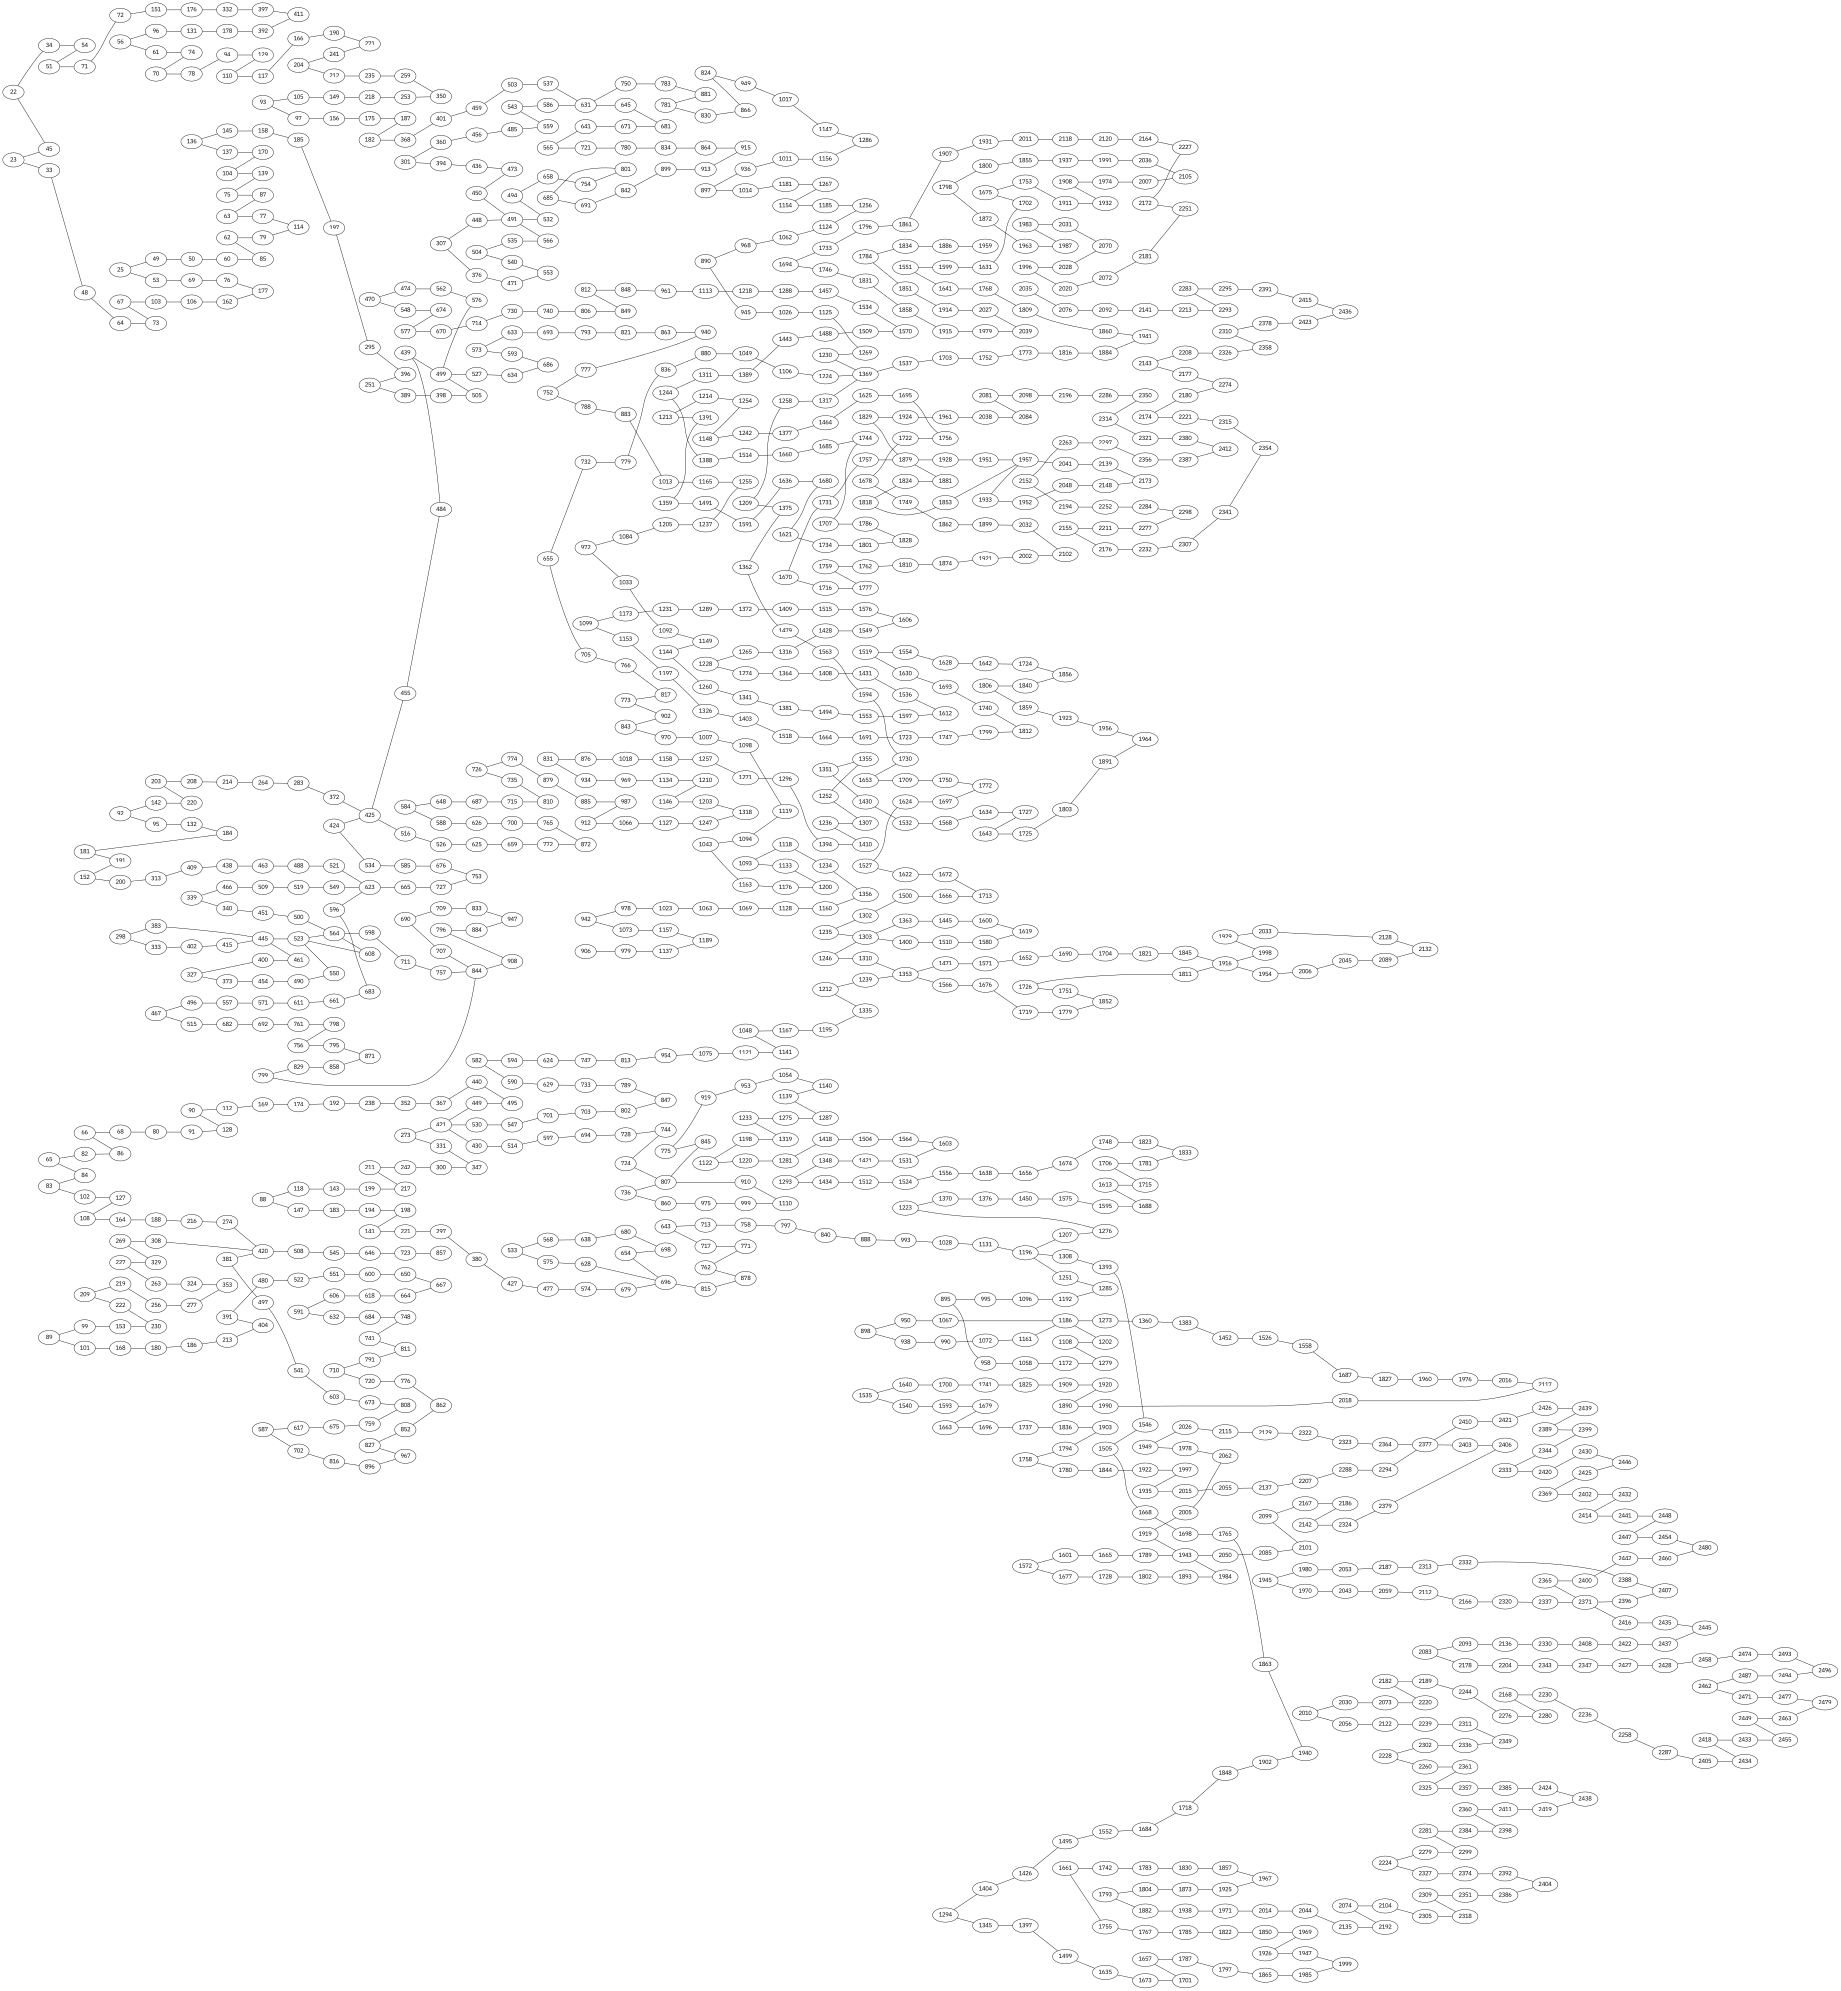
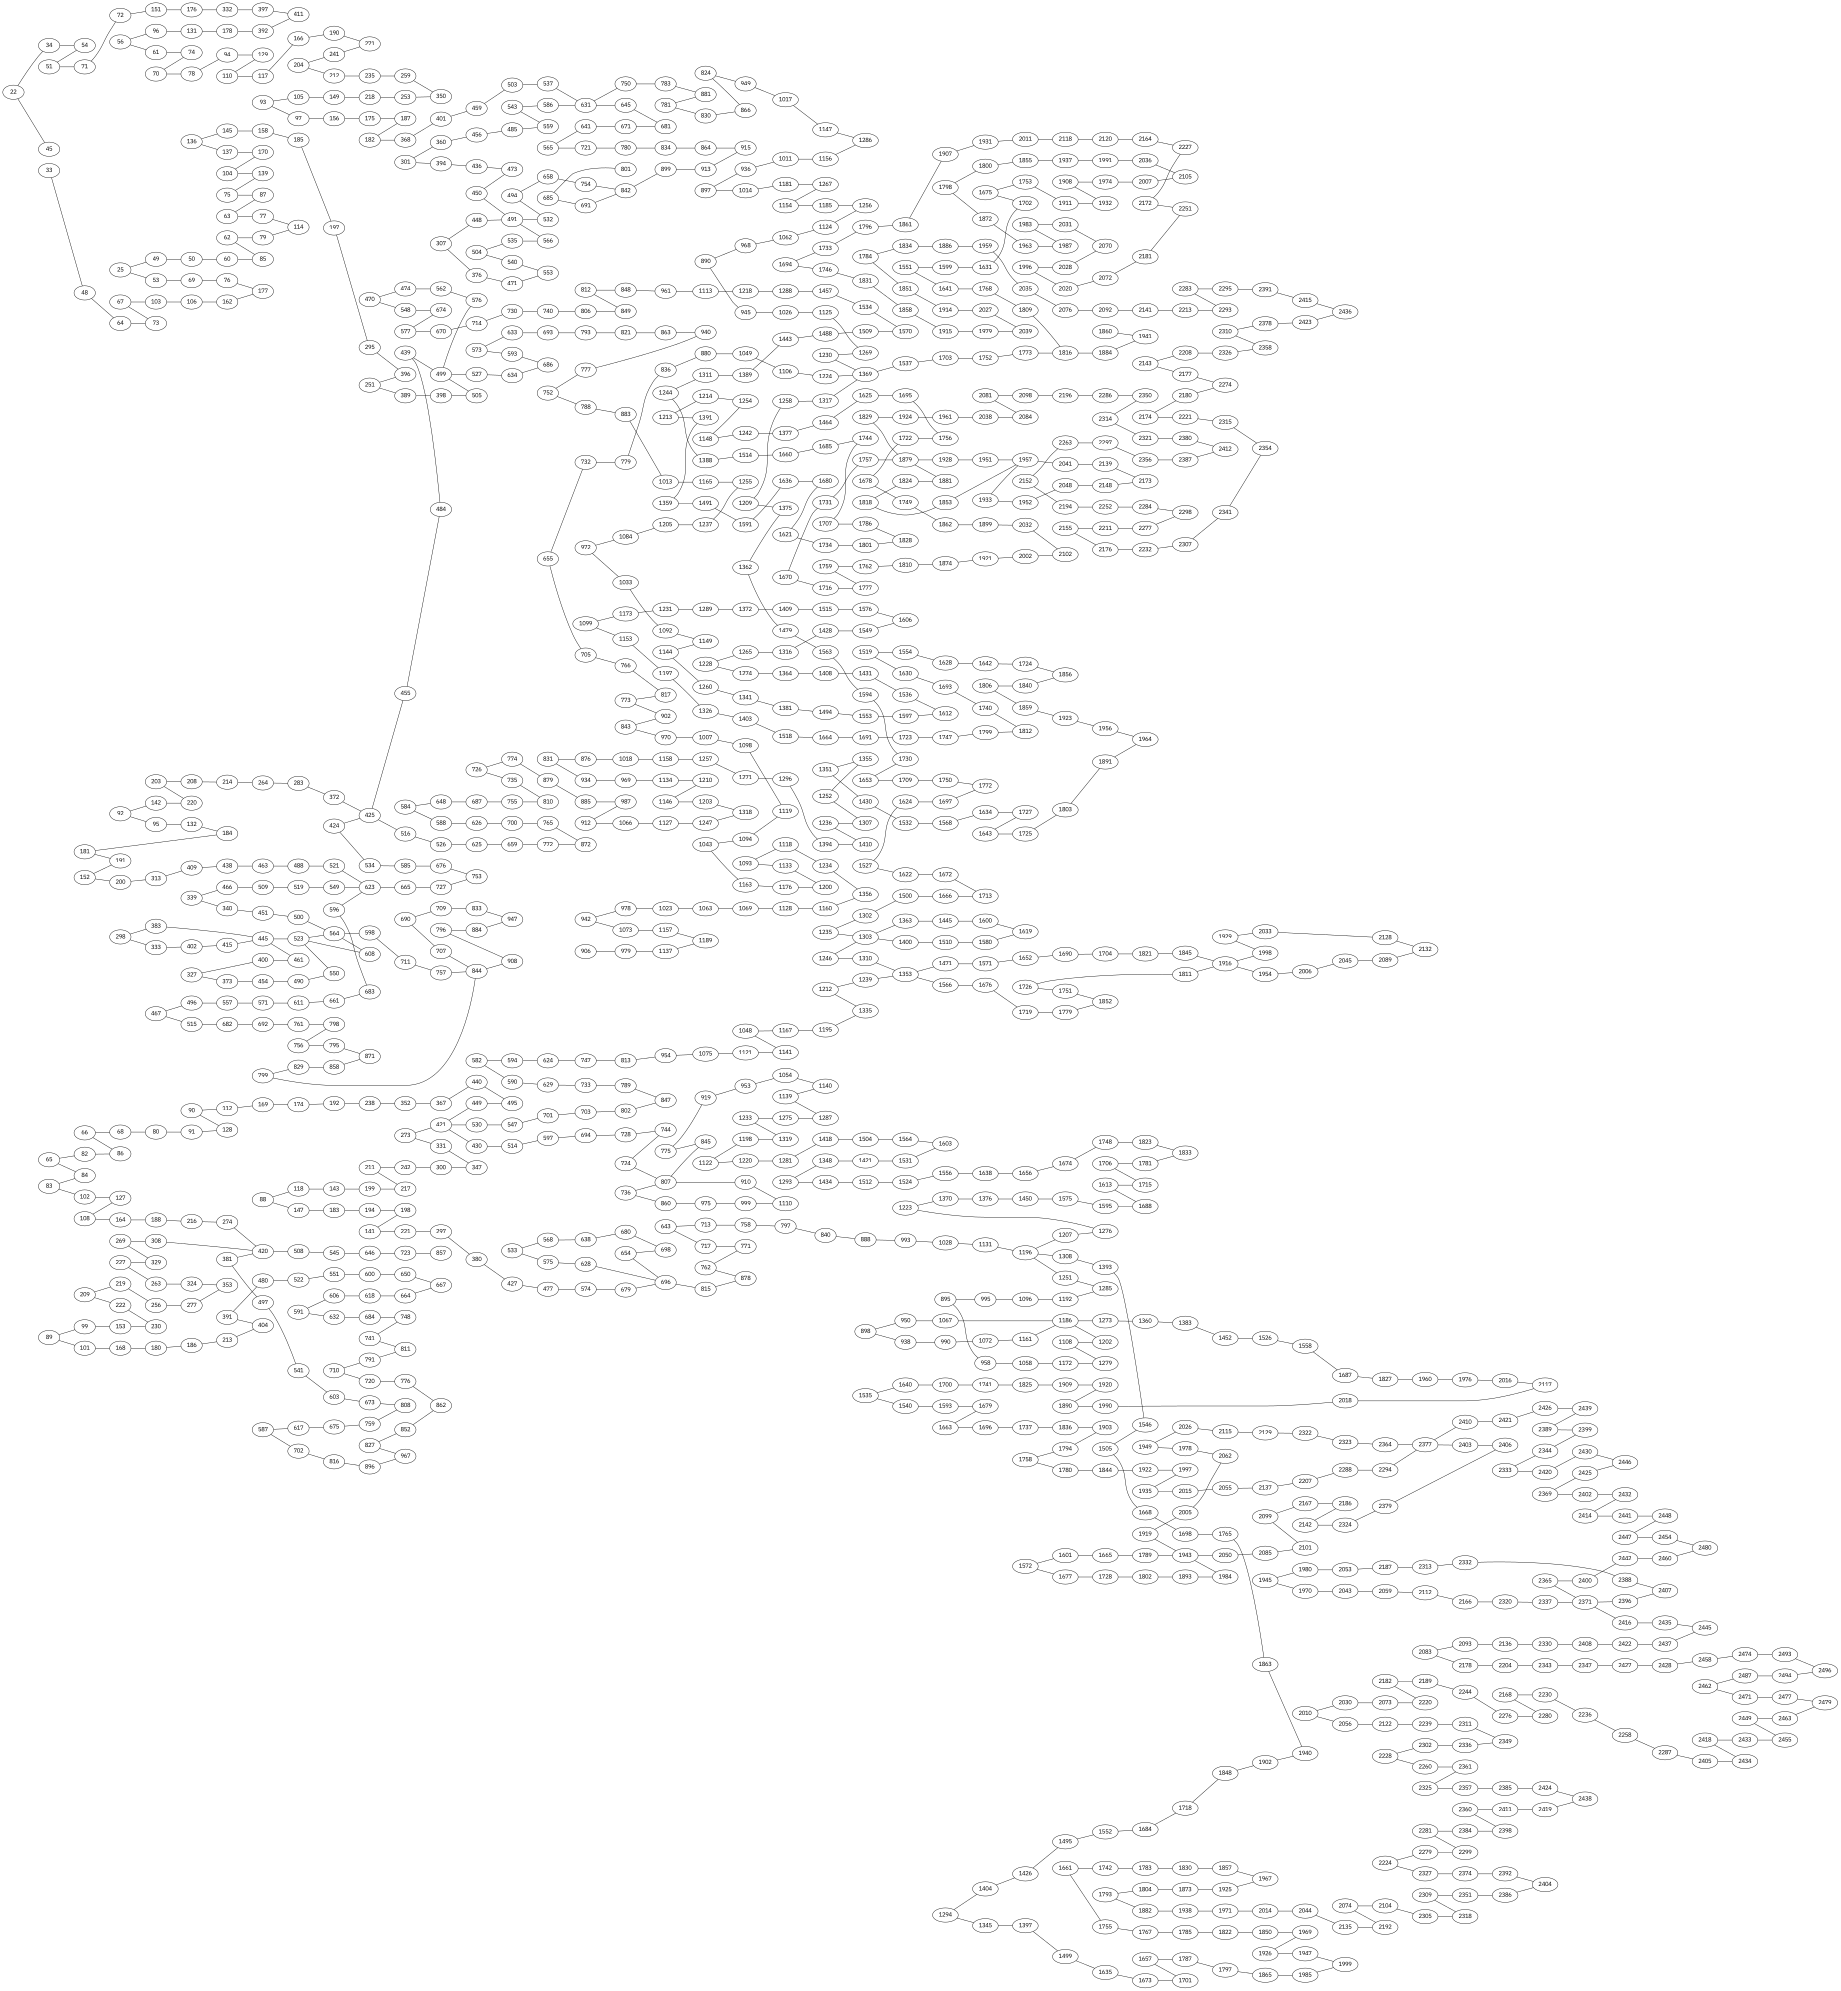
(13, 160) -> none
(606, 177) -> (606, 188)
none -> (1005, 268)
(1064, 324) -> (1047, 331)
(512, 802) -> (512, 802)
